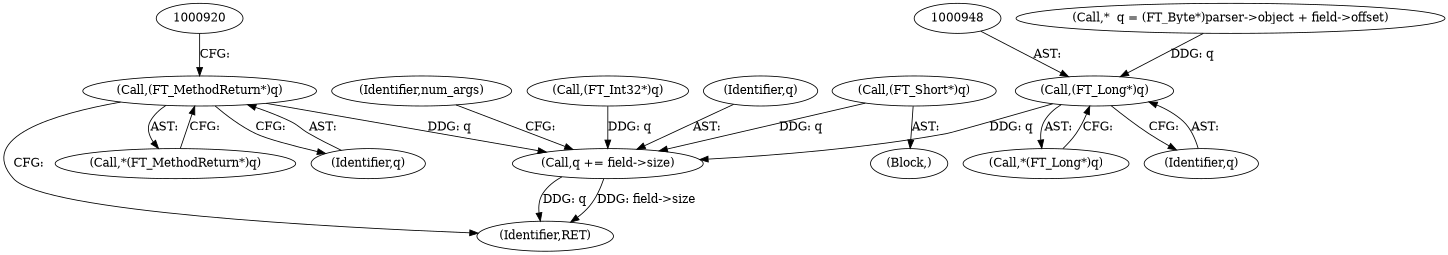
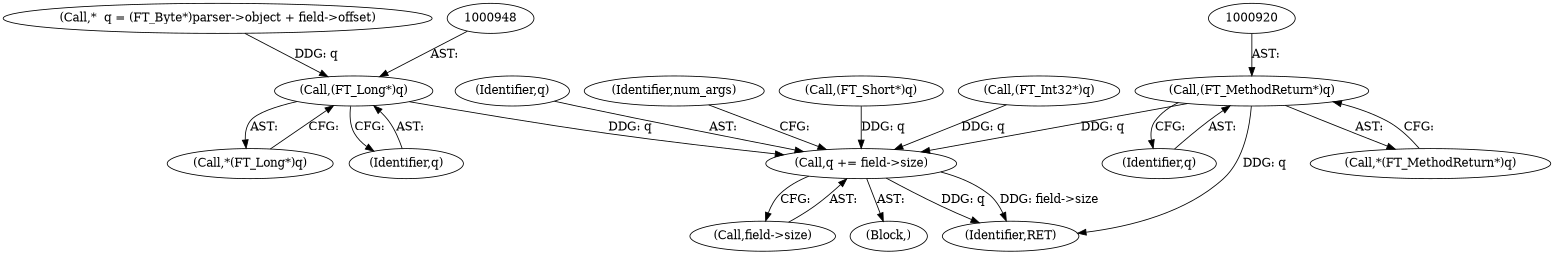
(217, 55) -> (1268, 55)
(912, 123) -> (873, 196)
(31, 164) -> (1264, 164)
none -> (763, 236)
